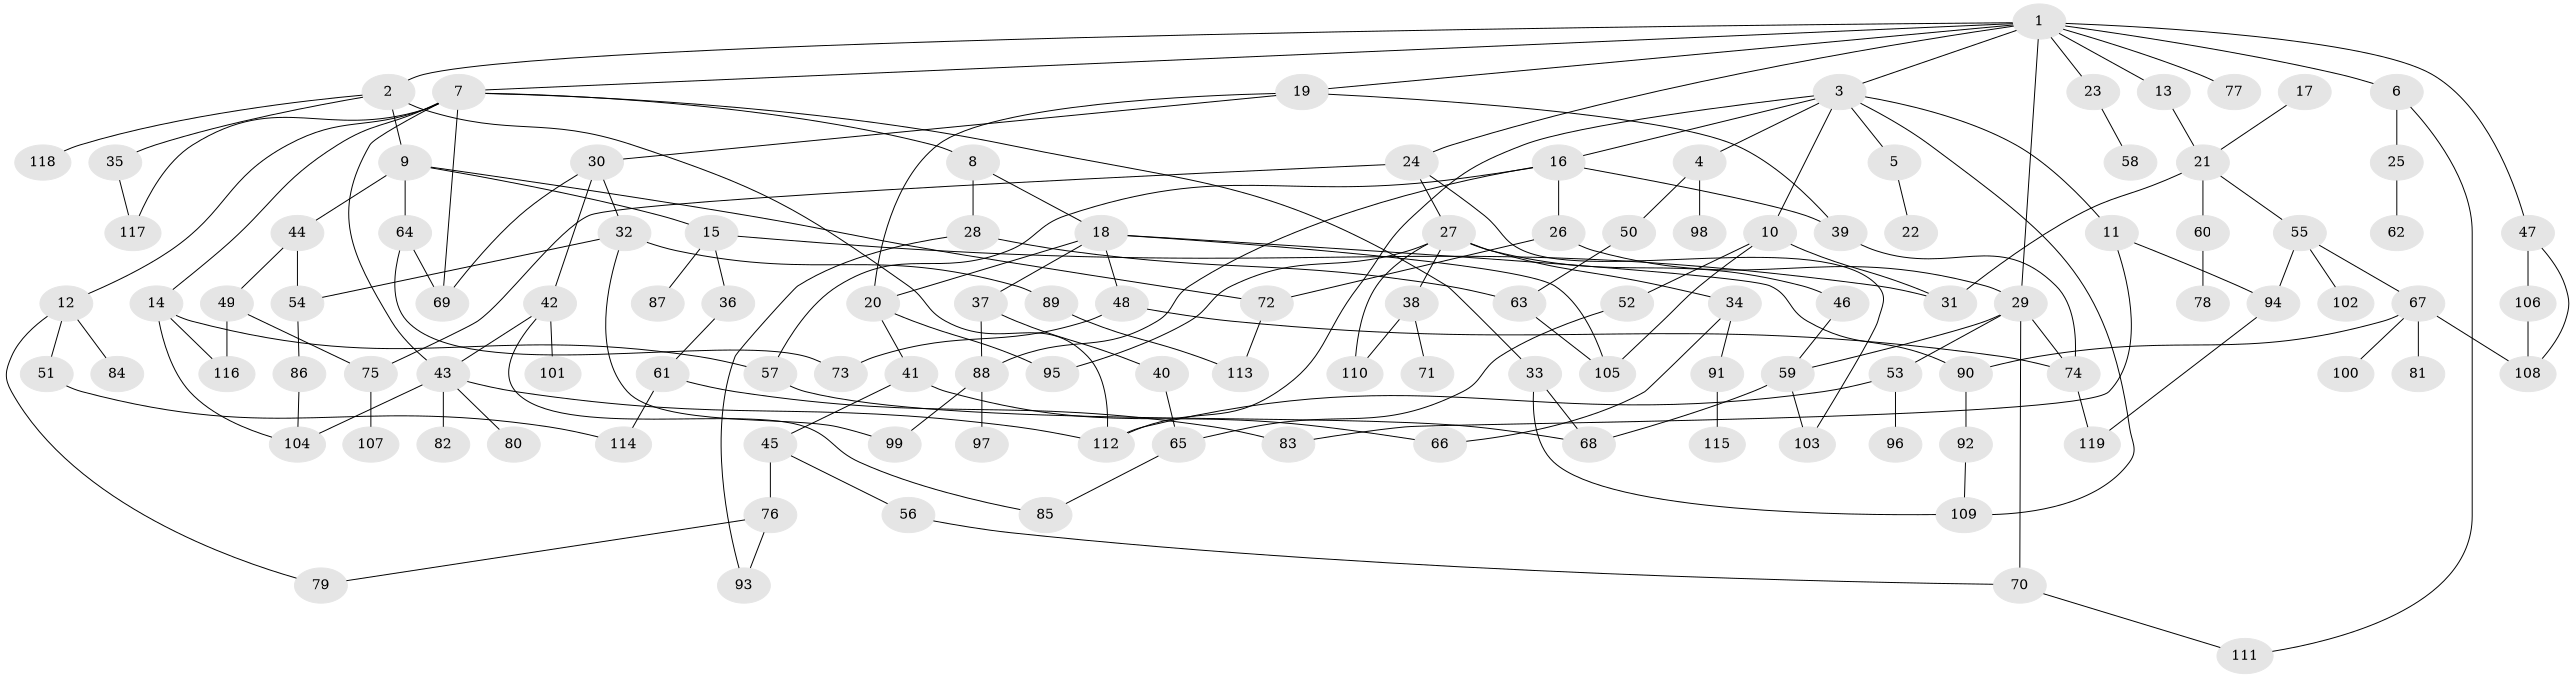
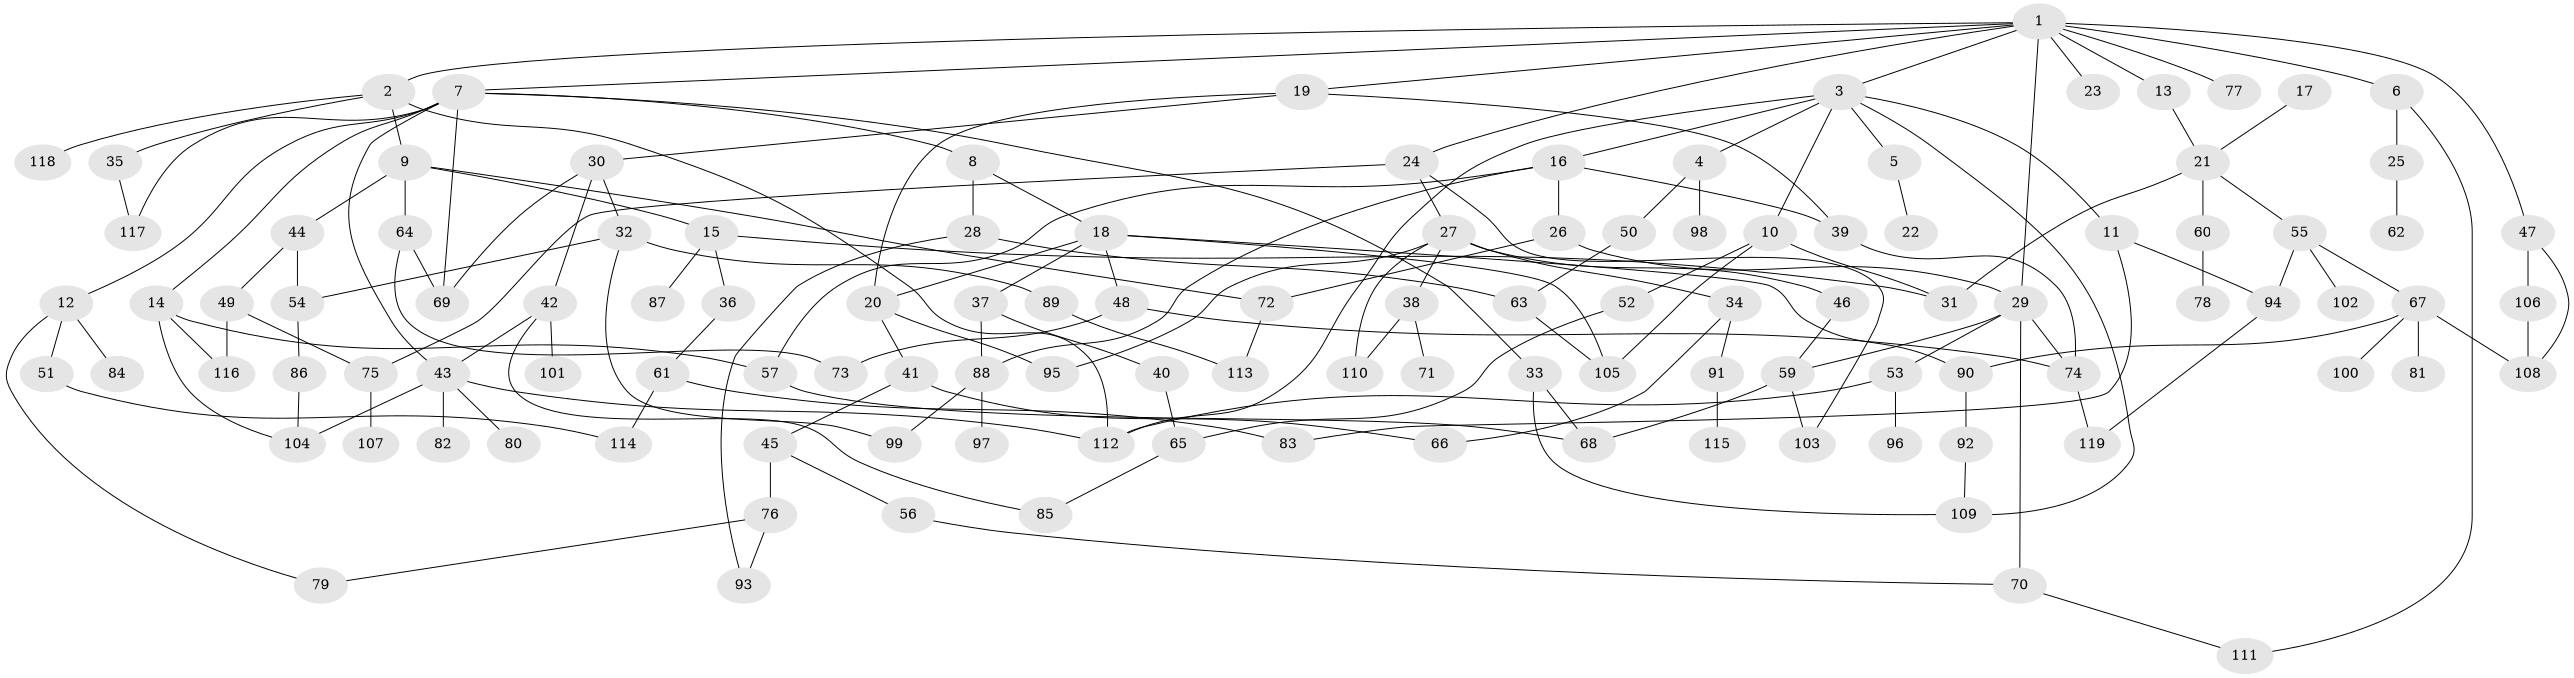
(2130, 163) -> none
